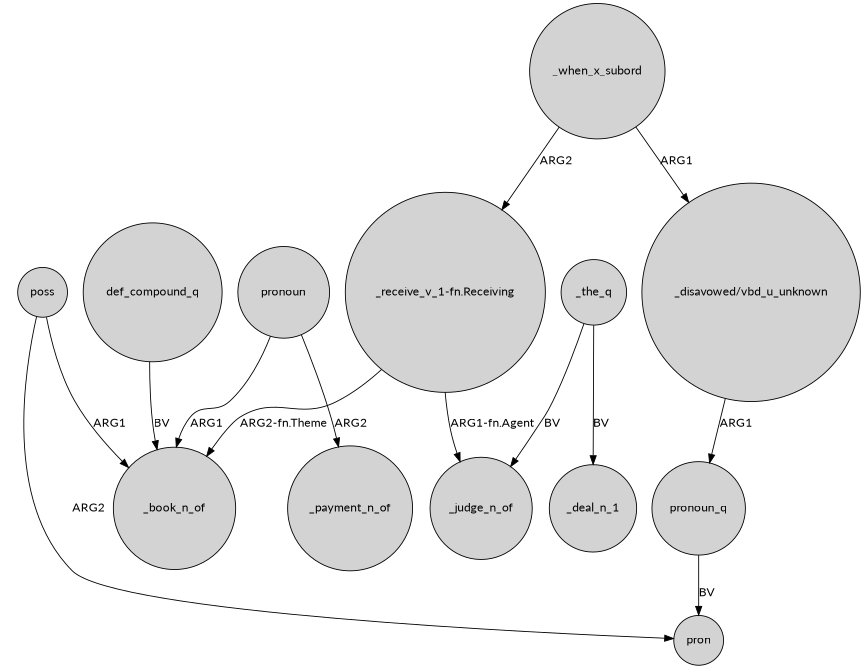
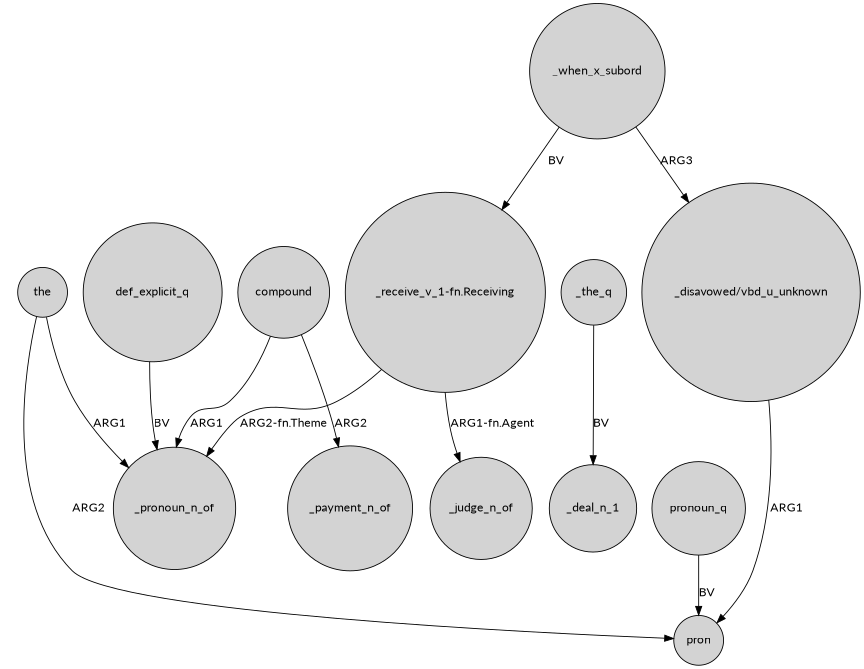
(556, 161) -> (556, 161)
(677, 161) -> (677, 161)
(43, 292) -> (43, 292)
(153, 292) -> (153, 292)
(284, 292) -> (284, 292)
(556, 395) -> none
(719, 426) -> (767, 513)
(175, 508) -> (175, 508)
